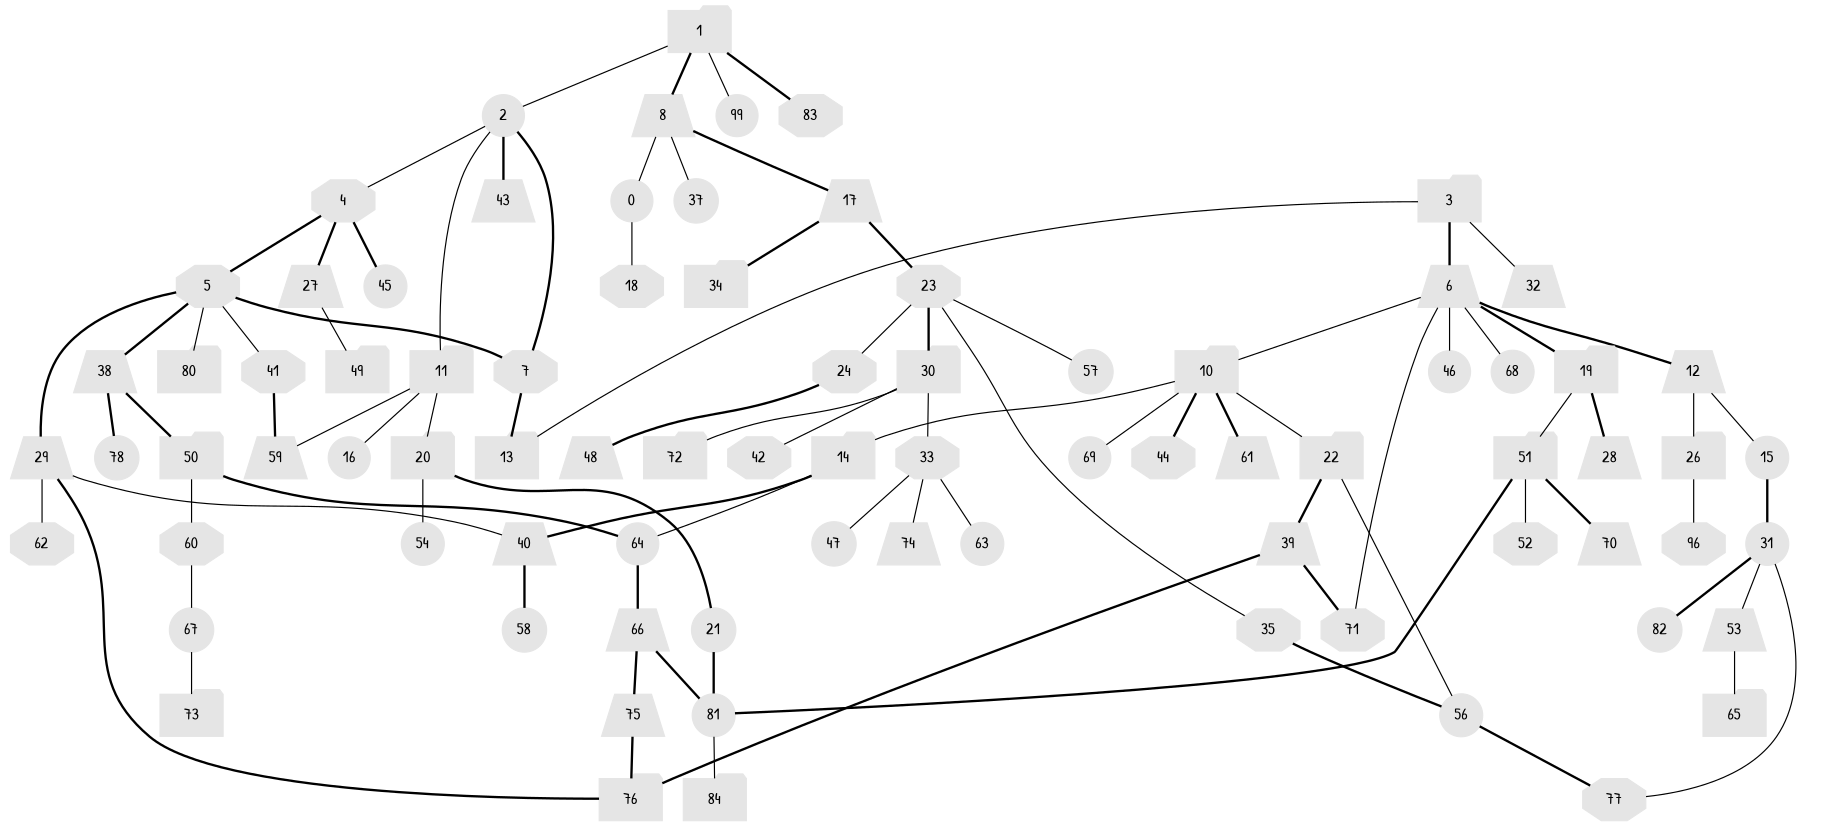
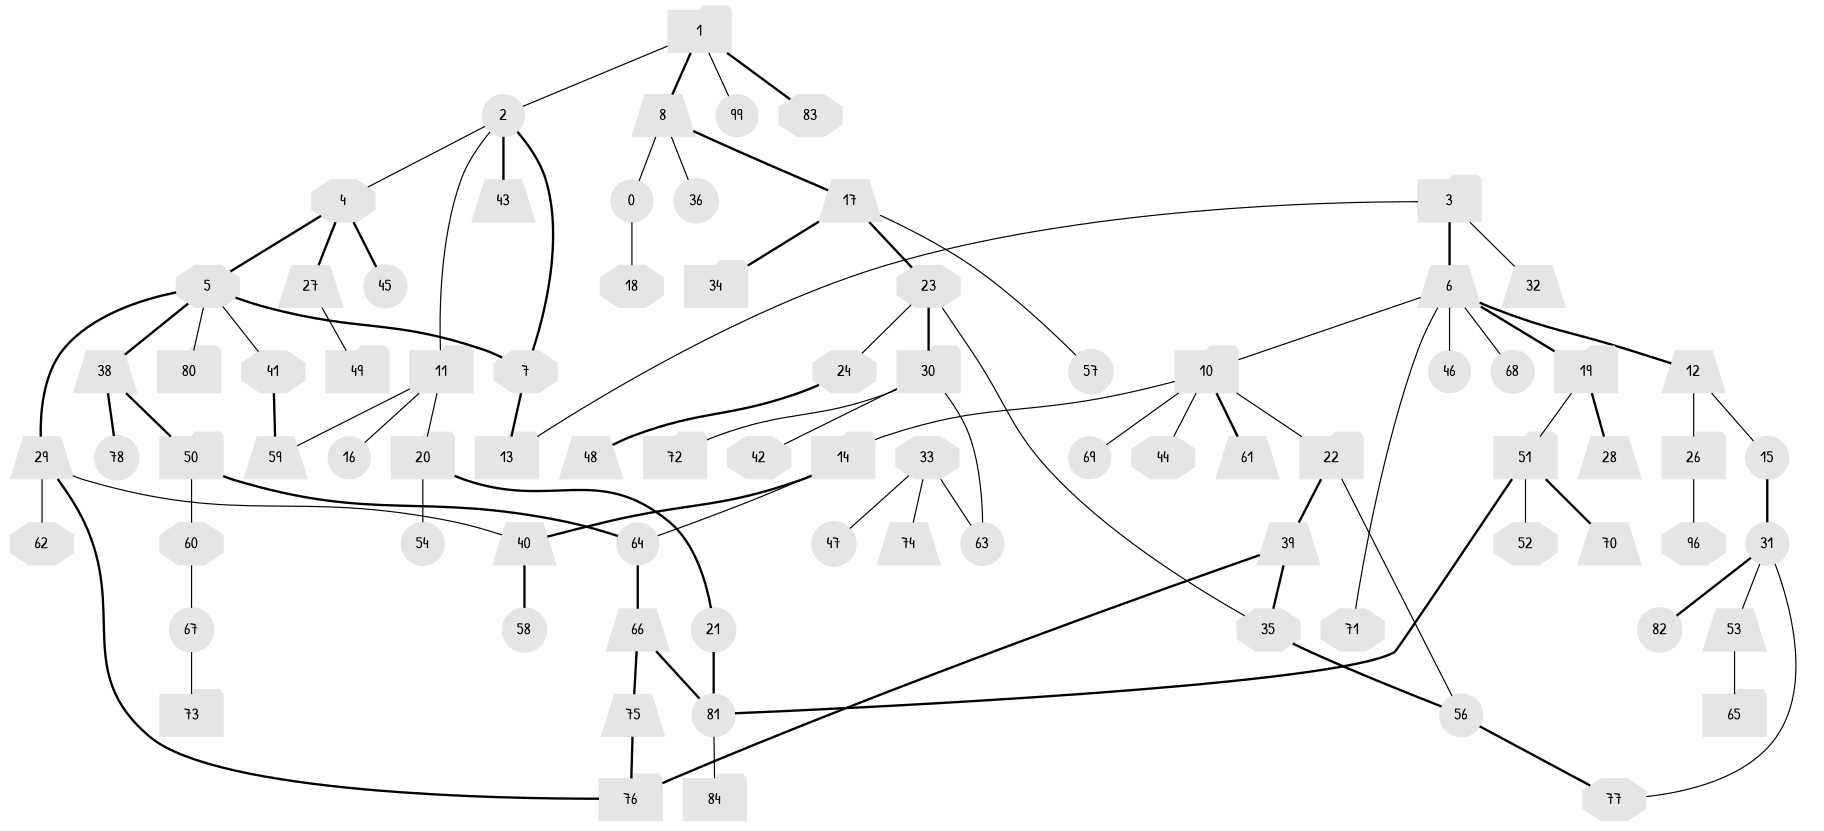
(696, 201) -> (696, 201)
(1013, 329) -> (985, 275)
(928, 415) -> (975, 454)
(1185, 415) -> (1185, 415)
(1321, 588) -> (1278, 587)
